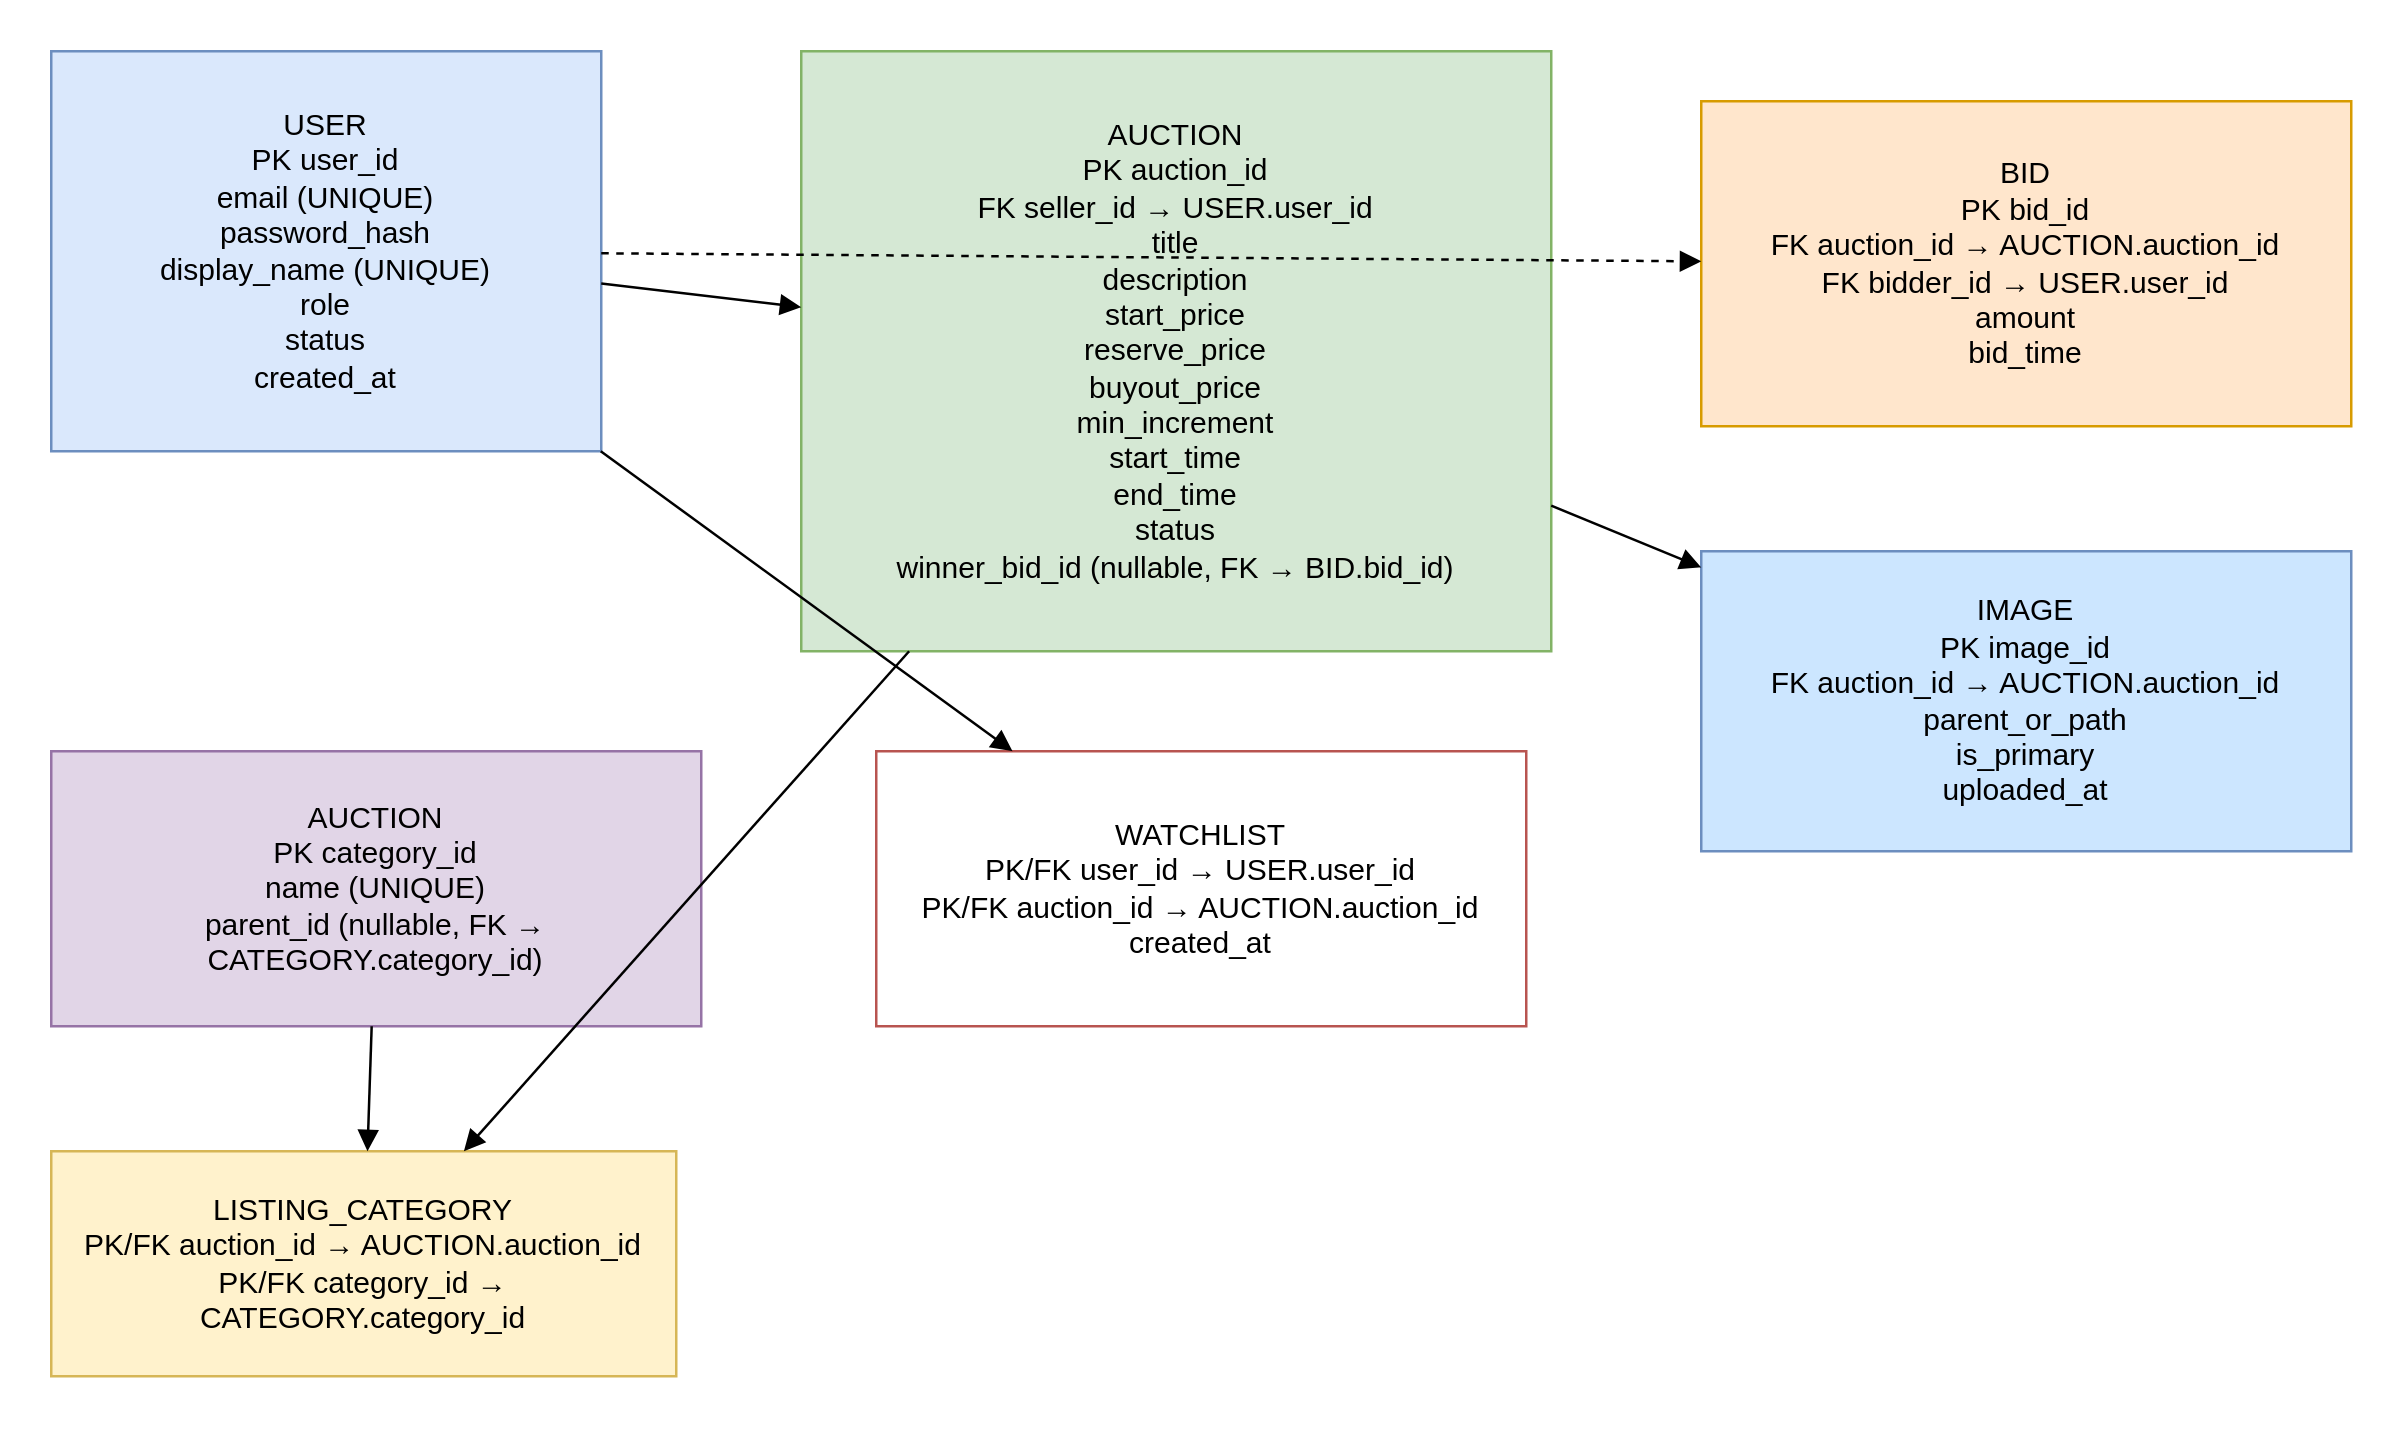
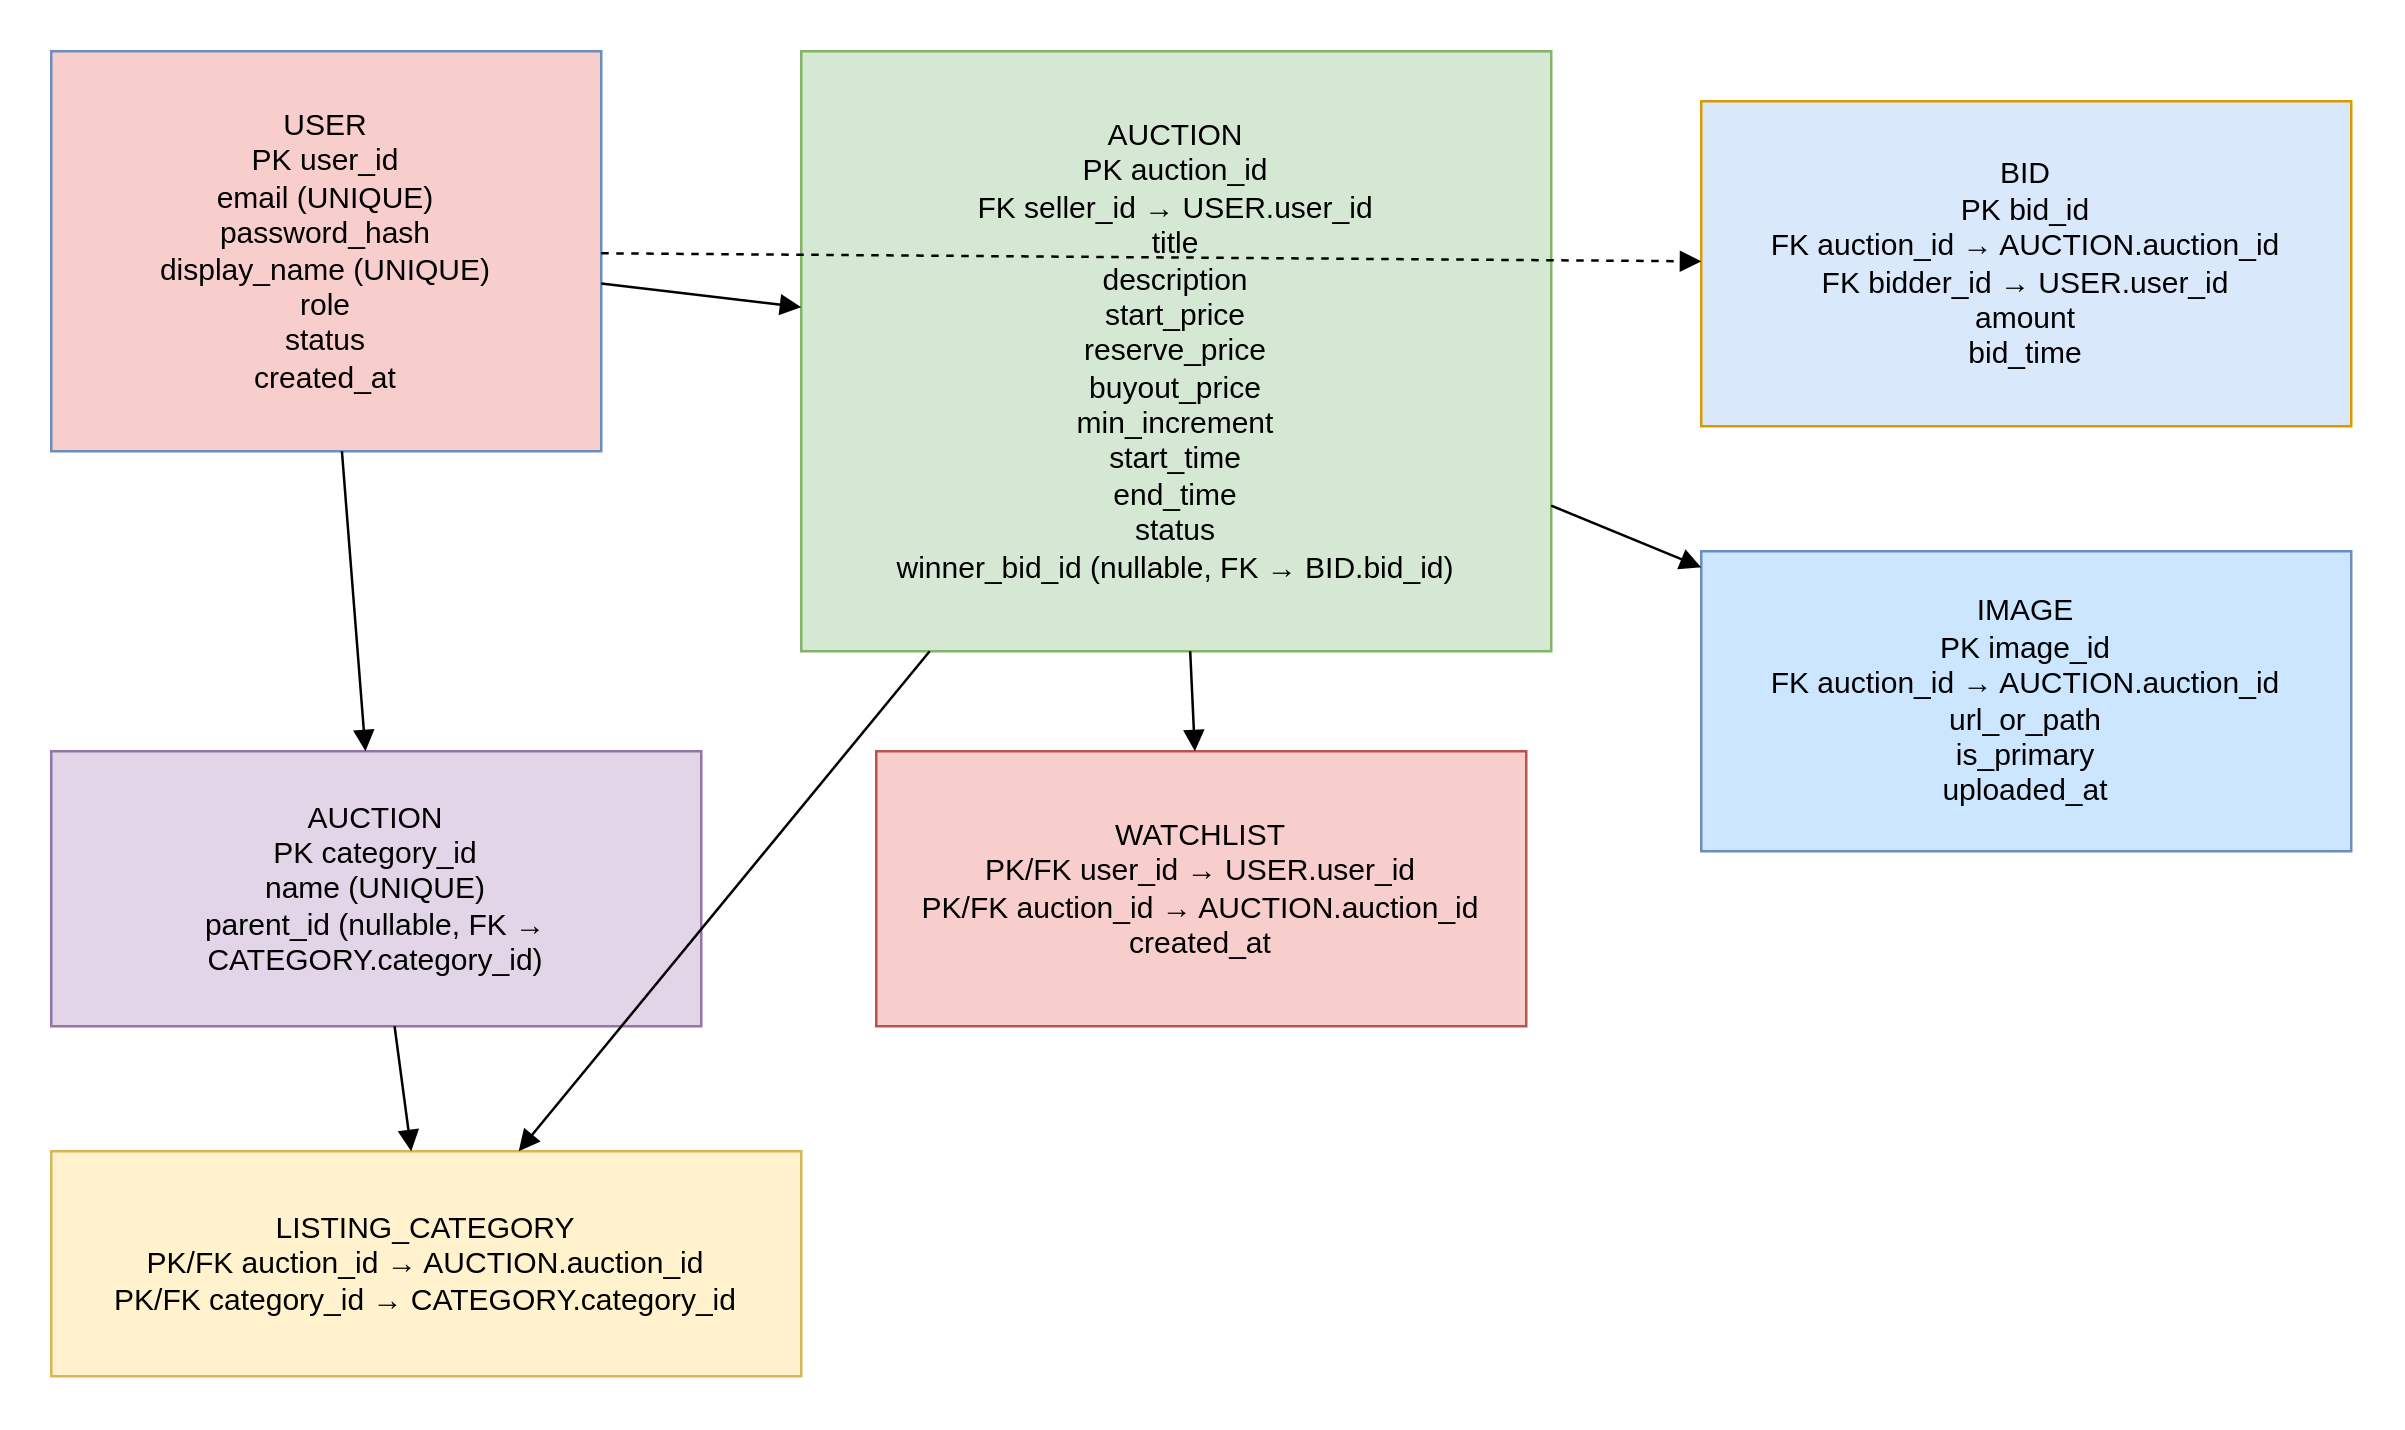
(326, 251) -> (326, 251)
(2026, 264) -> (2026, 264)
(746, 557) -> (353, 591)
none -> (1192, 691)
(2026, 701) -> (2026, 701)
(1201, 889) -> (1201, 889)
(364, 1264) -> (426, 1264)
